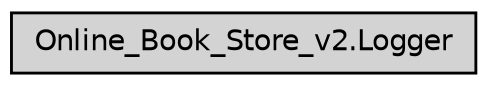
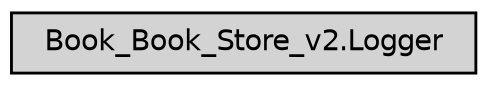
(244, 43) -> (244, 43)
